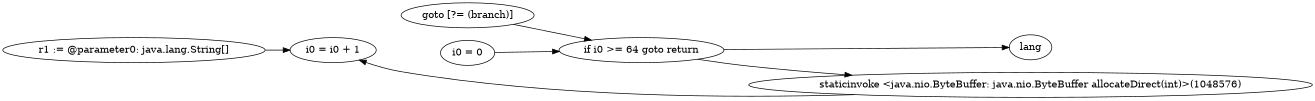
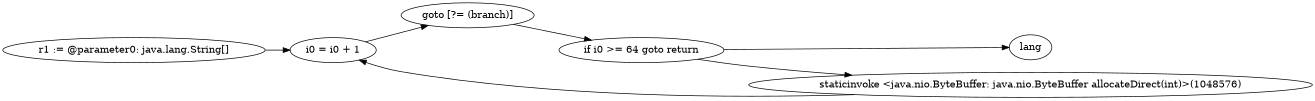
none -> (393, 35)
(468, 53) -> none
